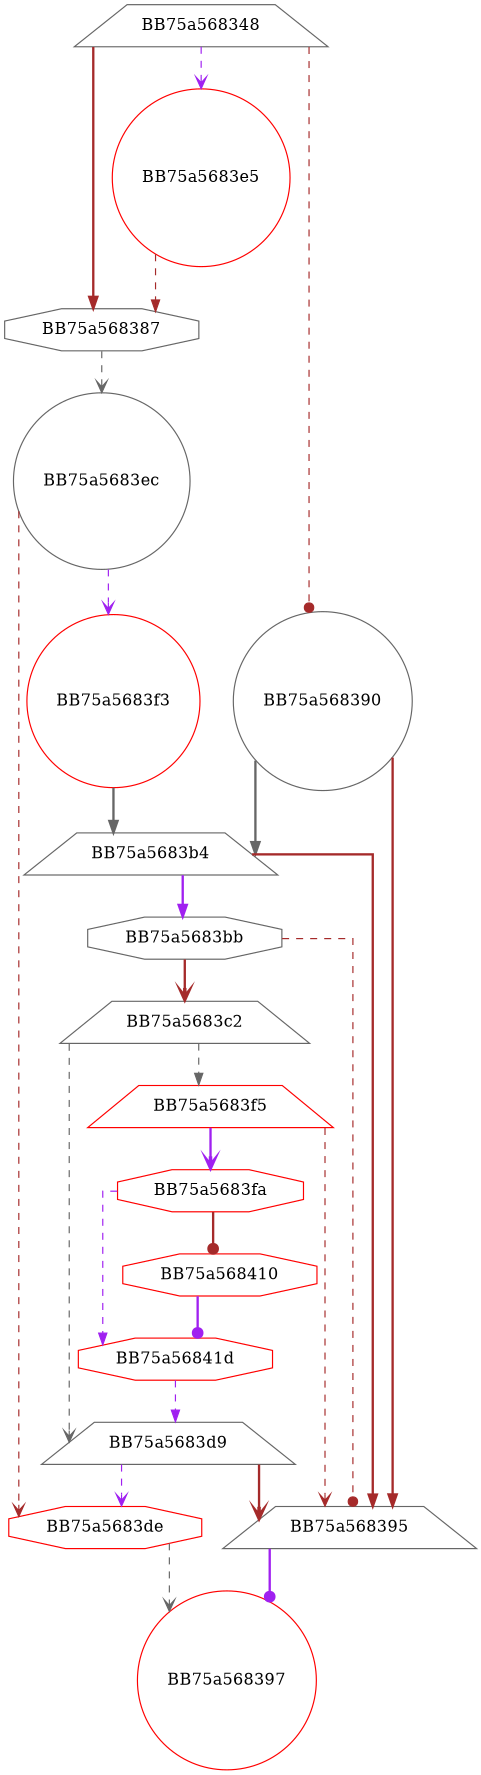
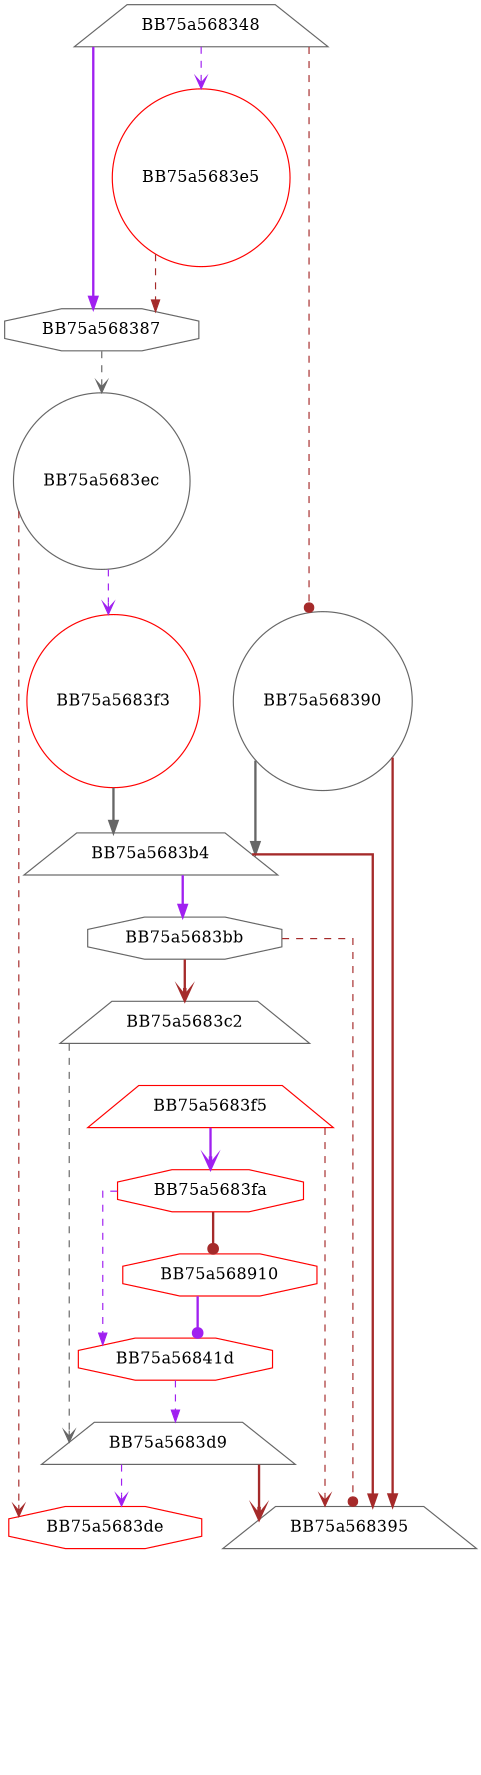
(93, 172) -> (93, 172)
(199, 1058) -> none
(220, 1275) -> (220, 1275)
(227, 1680) -> none
